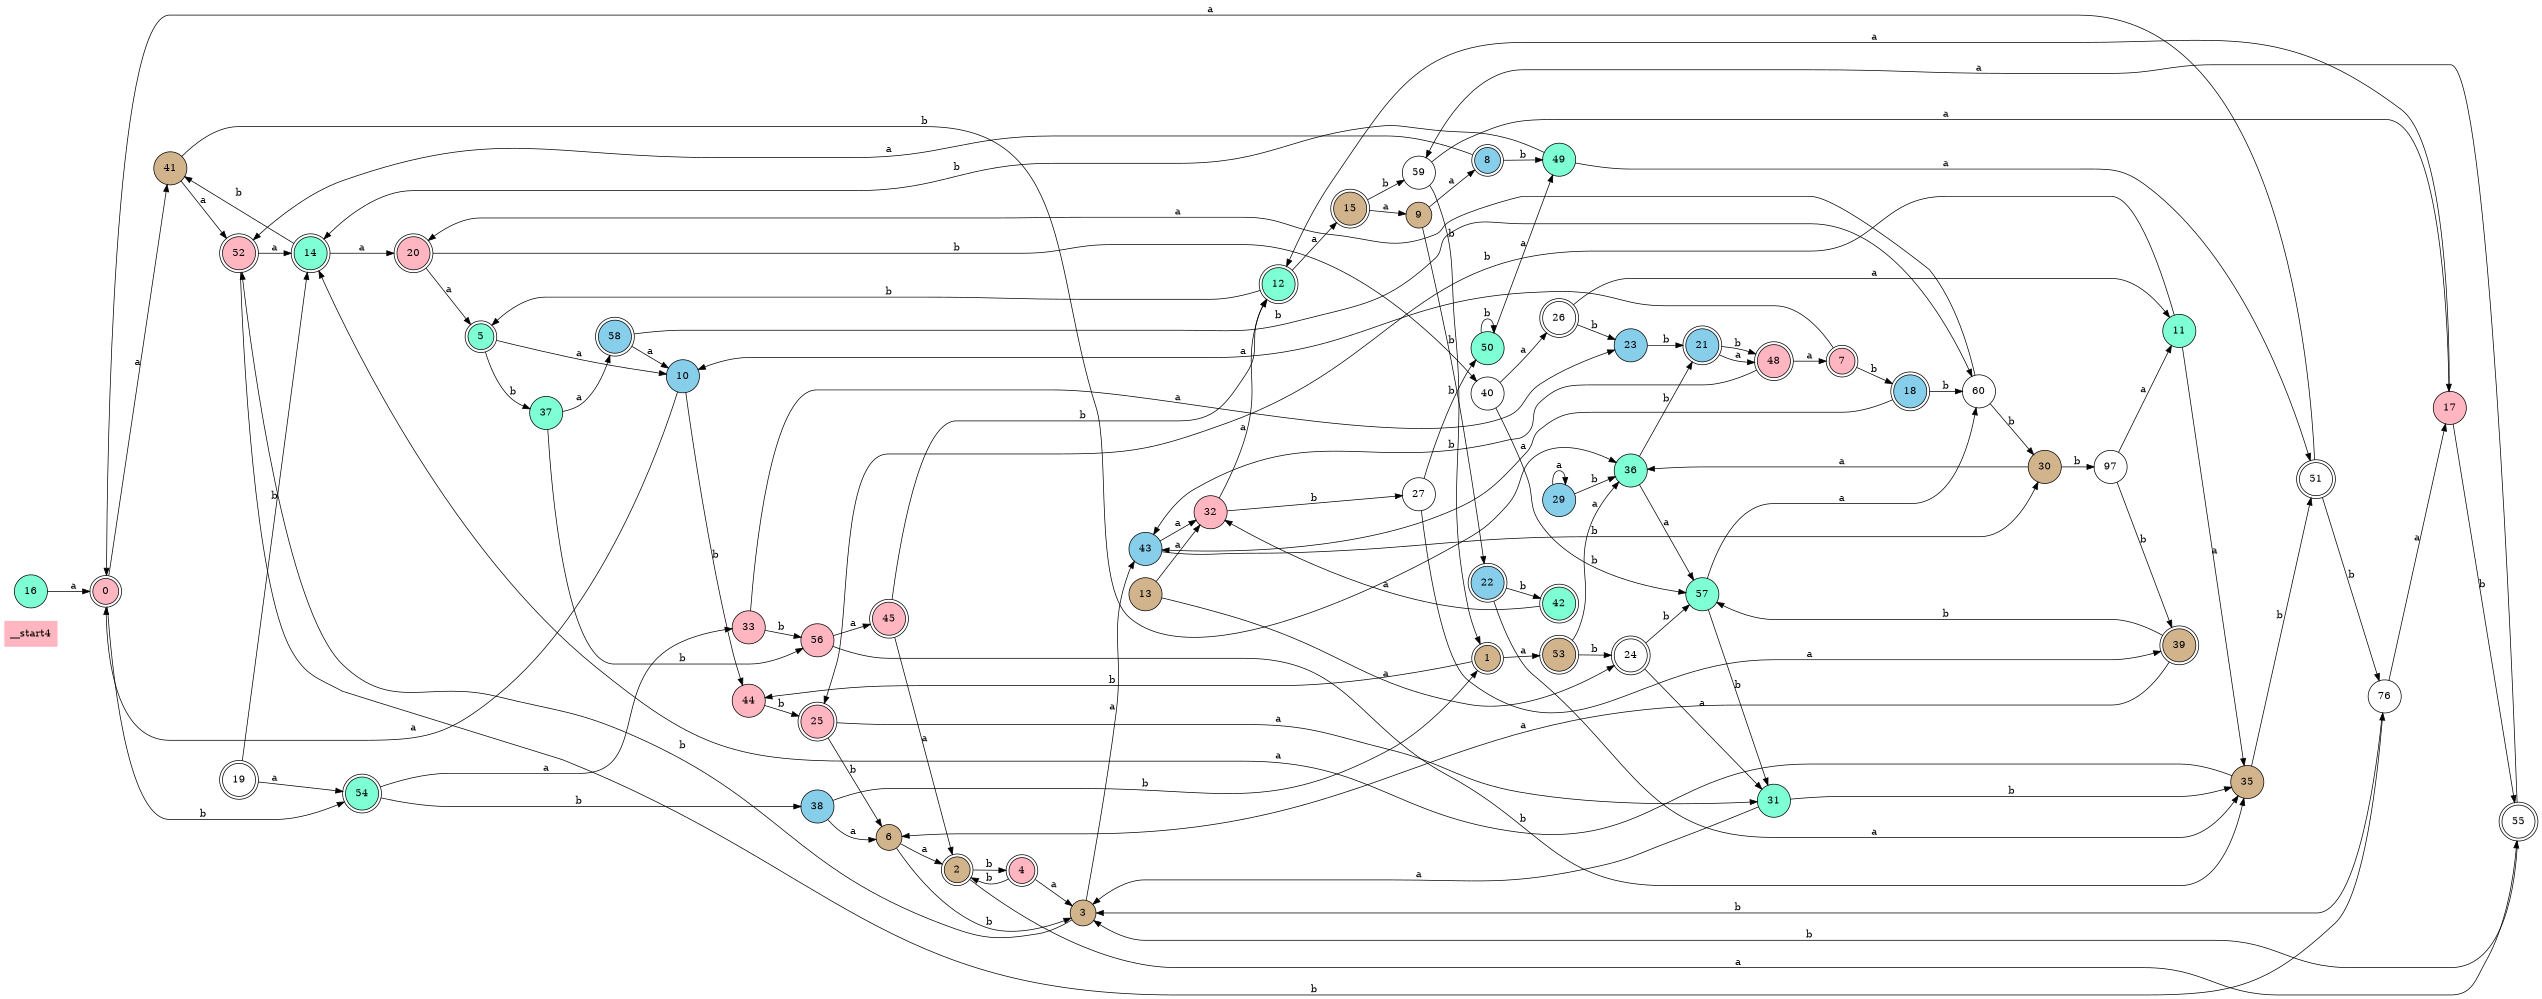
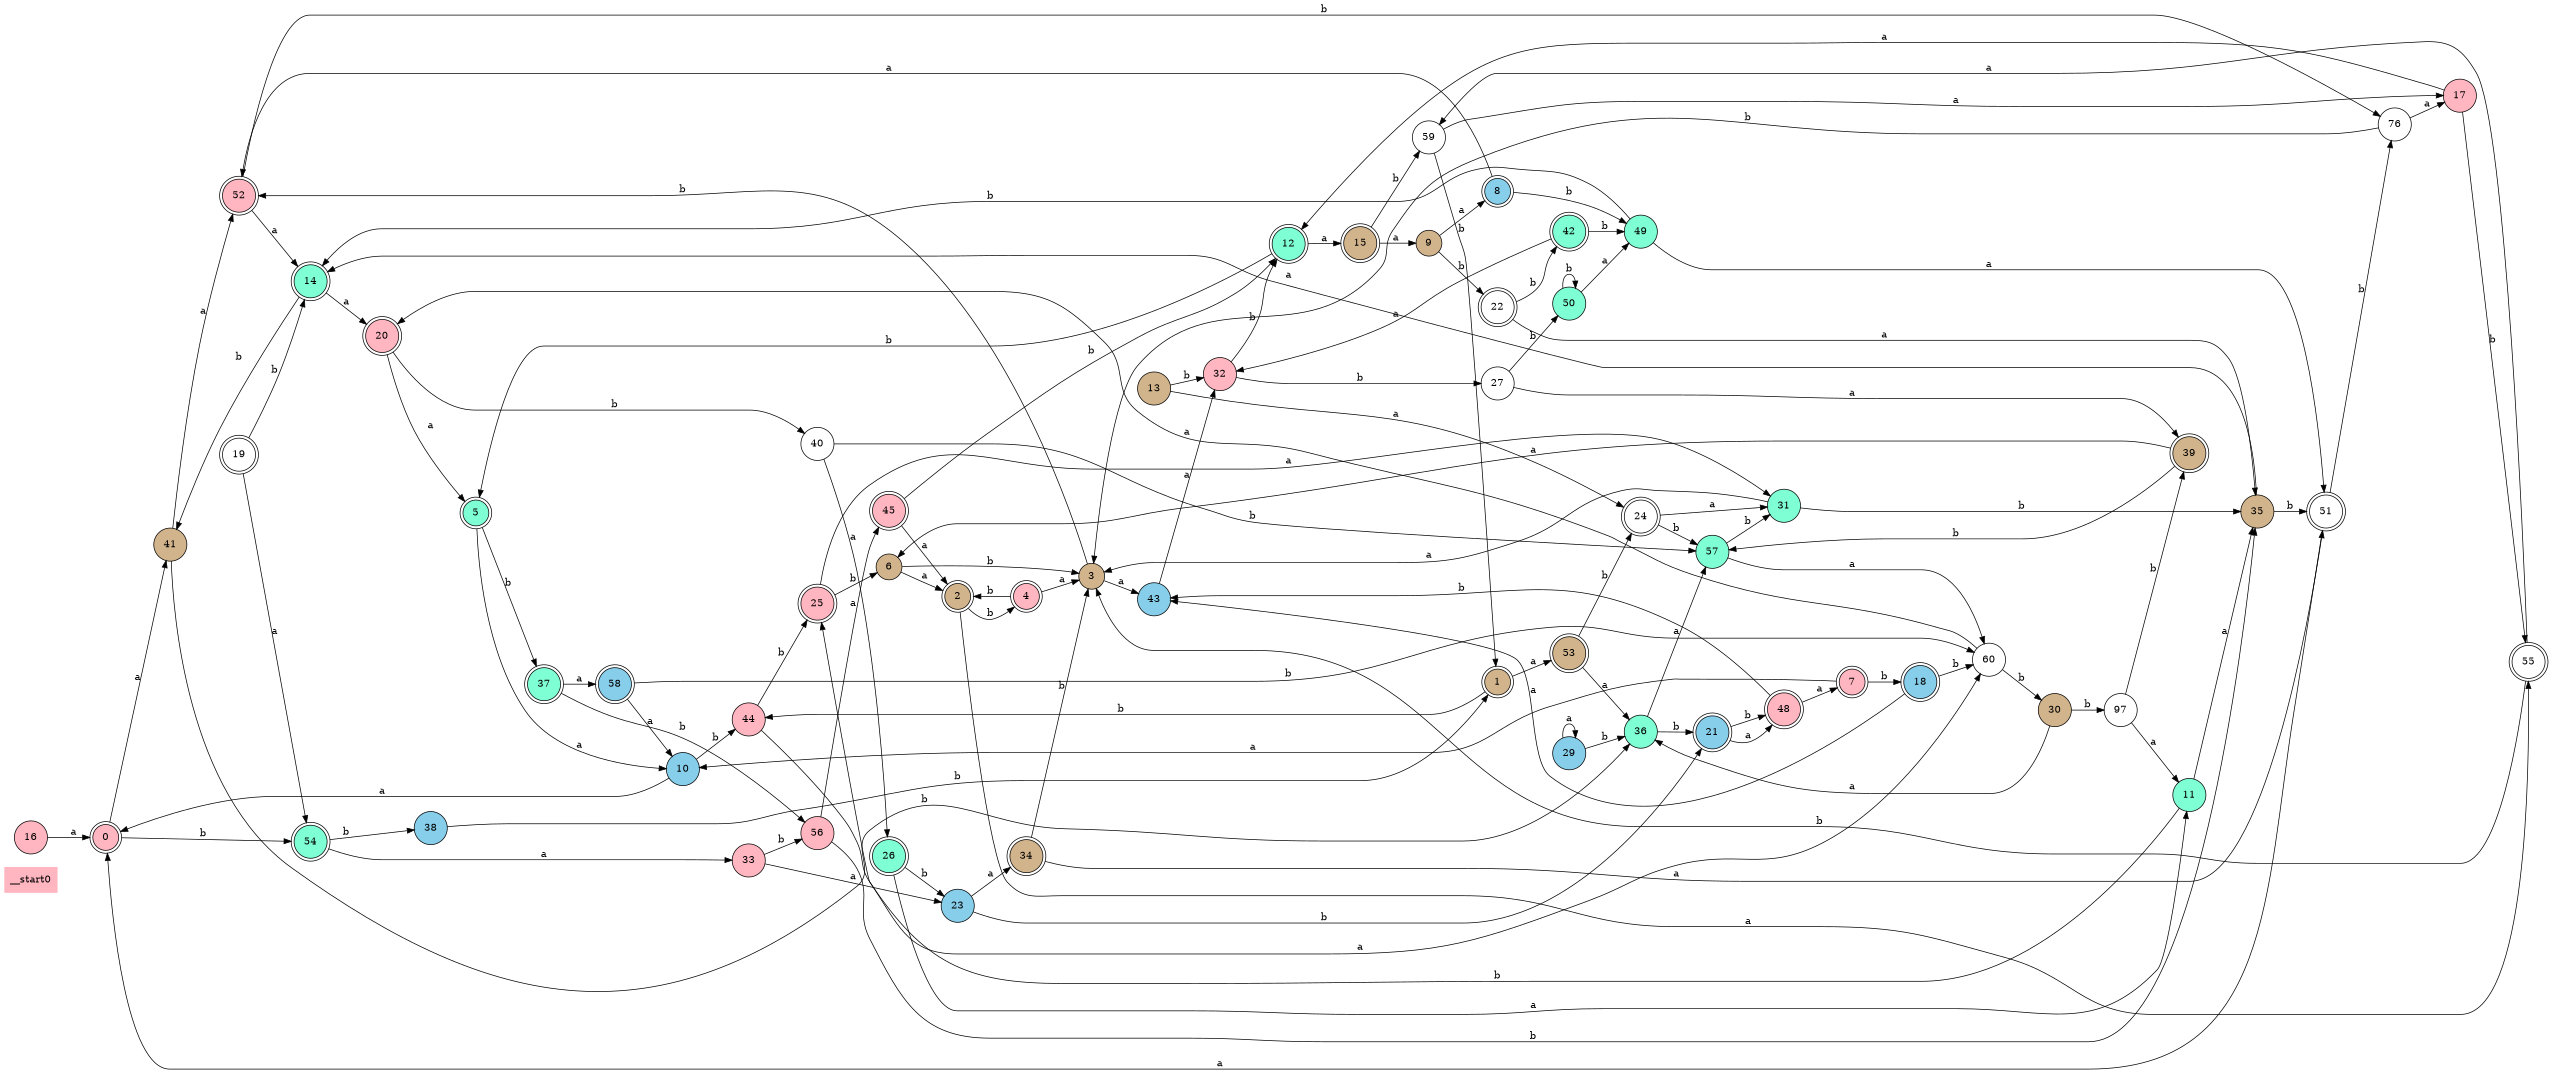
none -> (1603, 232)
(1559, 318) -> (889, 856)
(546, 413) -> (544, 684)
(1243, 428) -> (1253, 318)
(1609, 537) -> none
(1178, 545) -> (1187, 376)
(1488, 583) -> (1498, 307)
(31, 591) -> (31, 837)
(31, 634) -> (31, 880)
(846, 835) -> none
none -> (1026, 856)
none -> (1357, 954)
